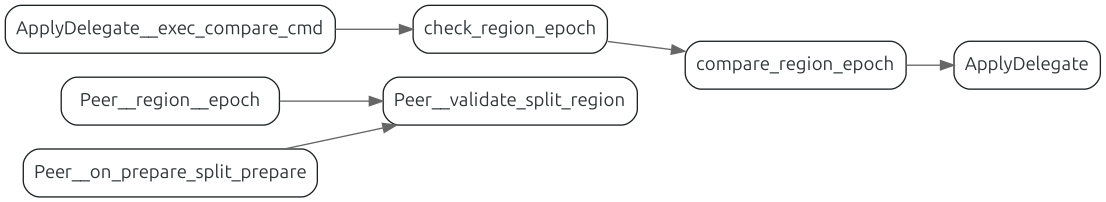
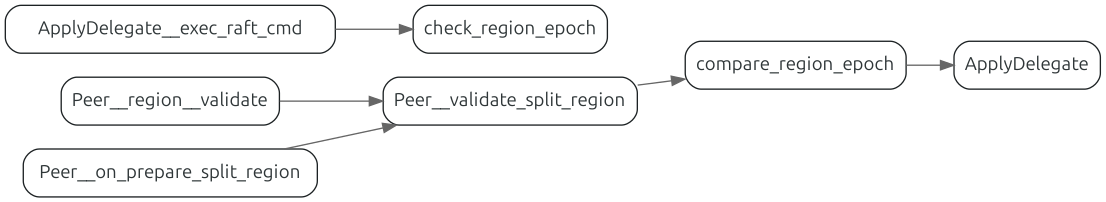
(170, 29) -> (170, 29)
(640, 46) -> (655, 83)
(170, 101) -> (170, 101)
(170, 173) -> (170, 173)
